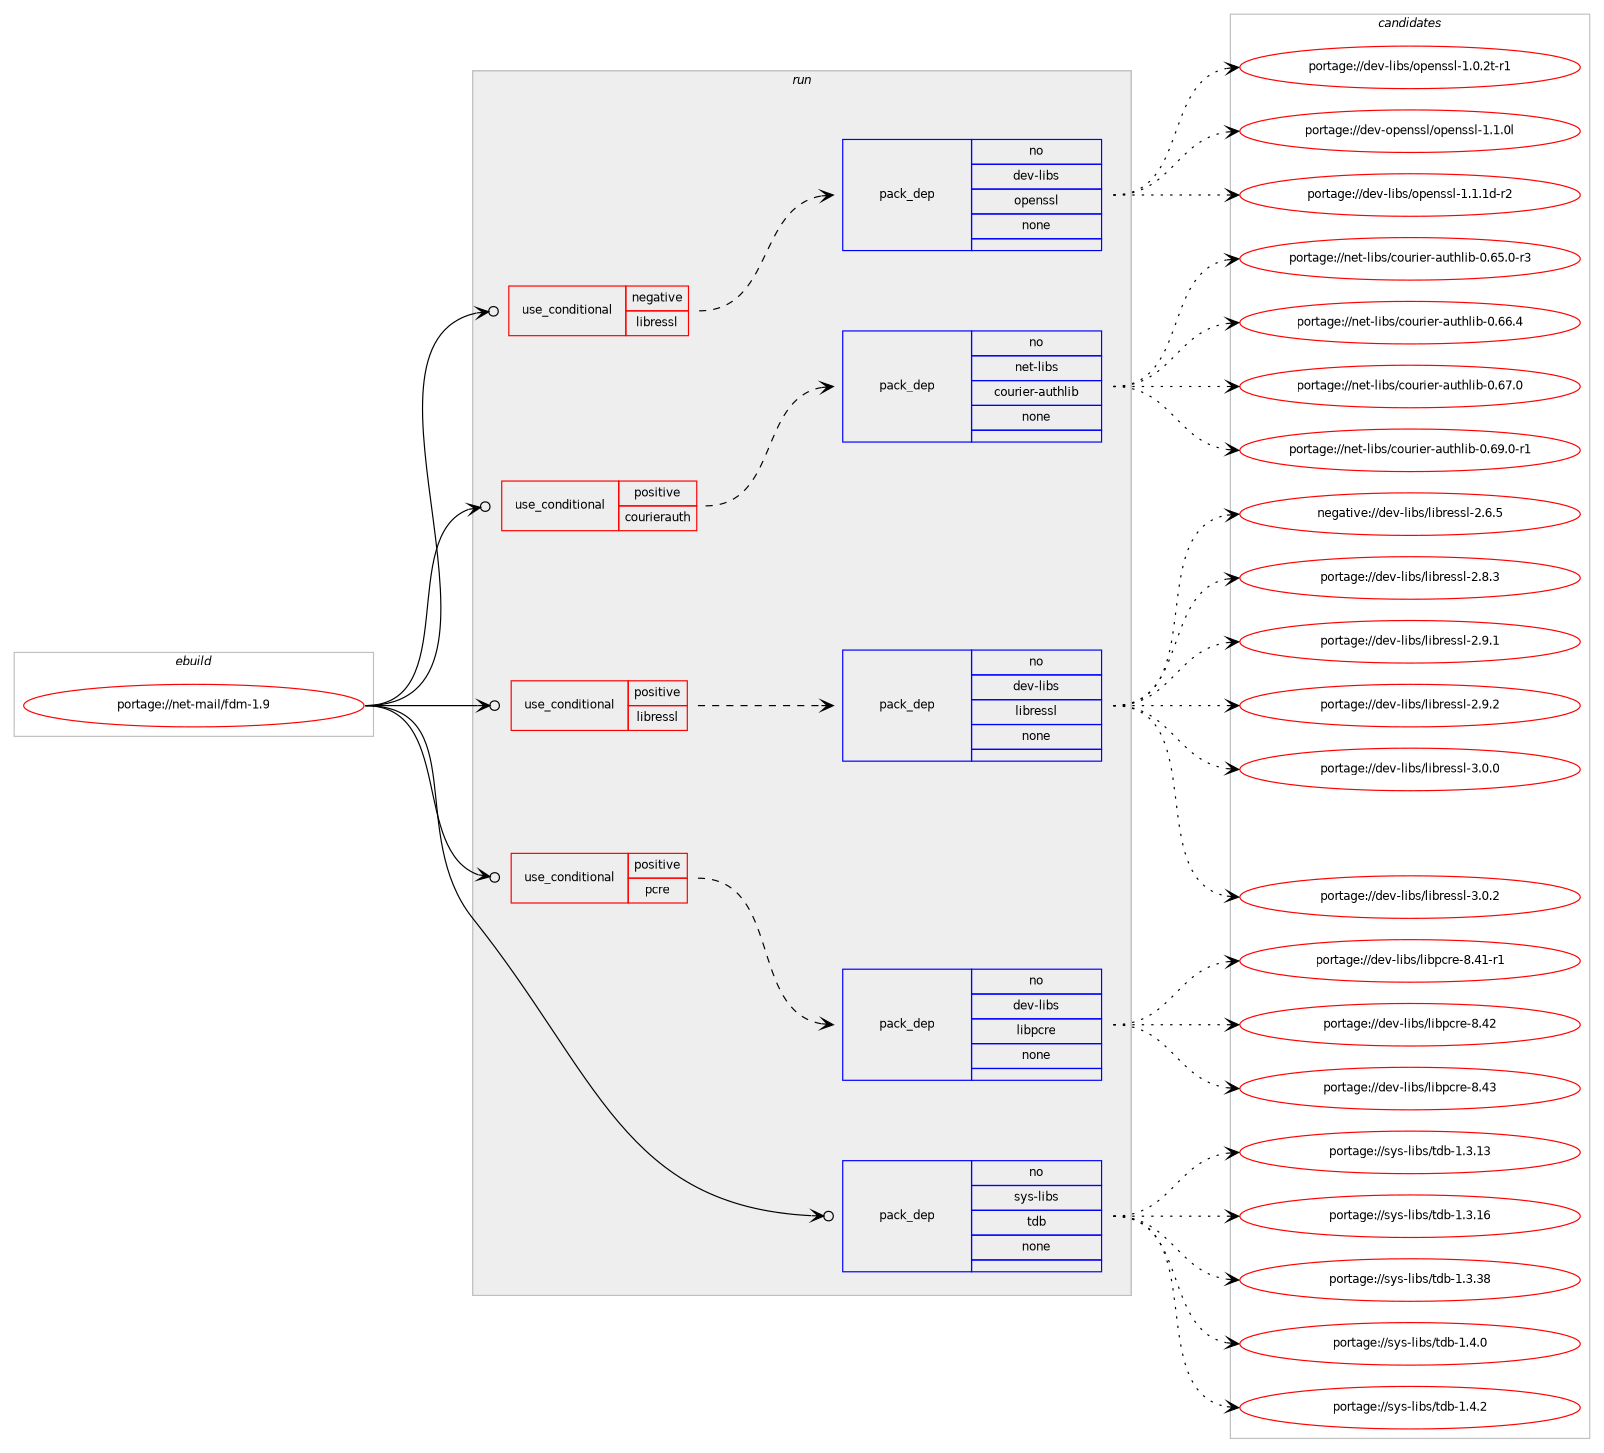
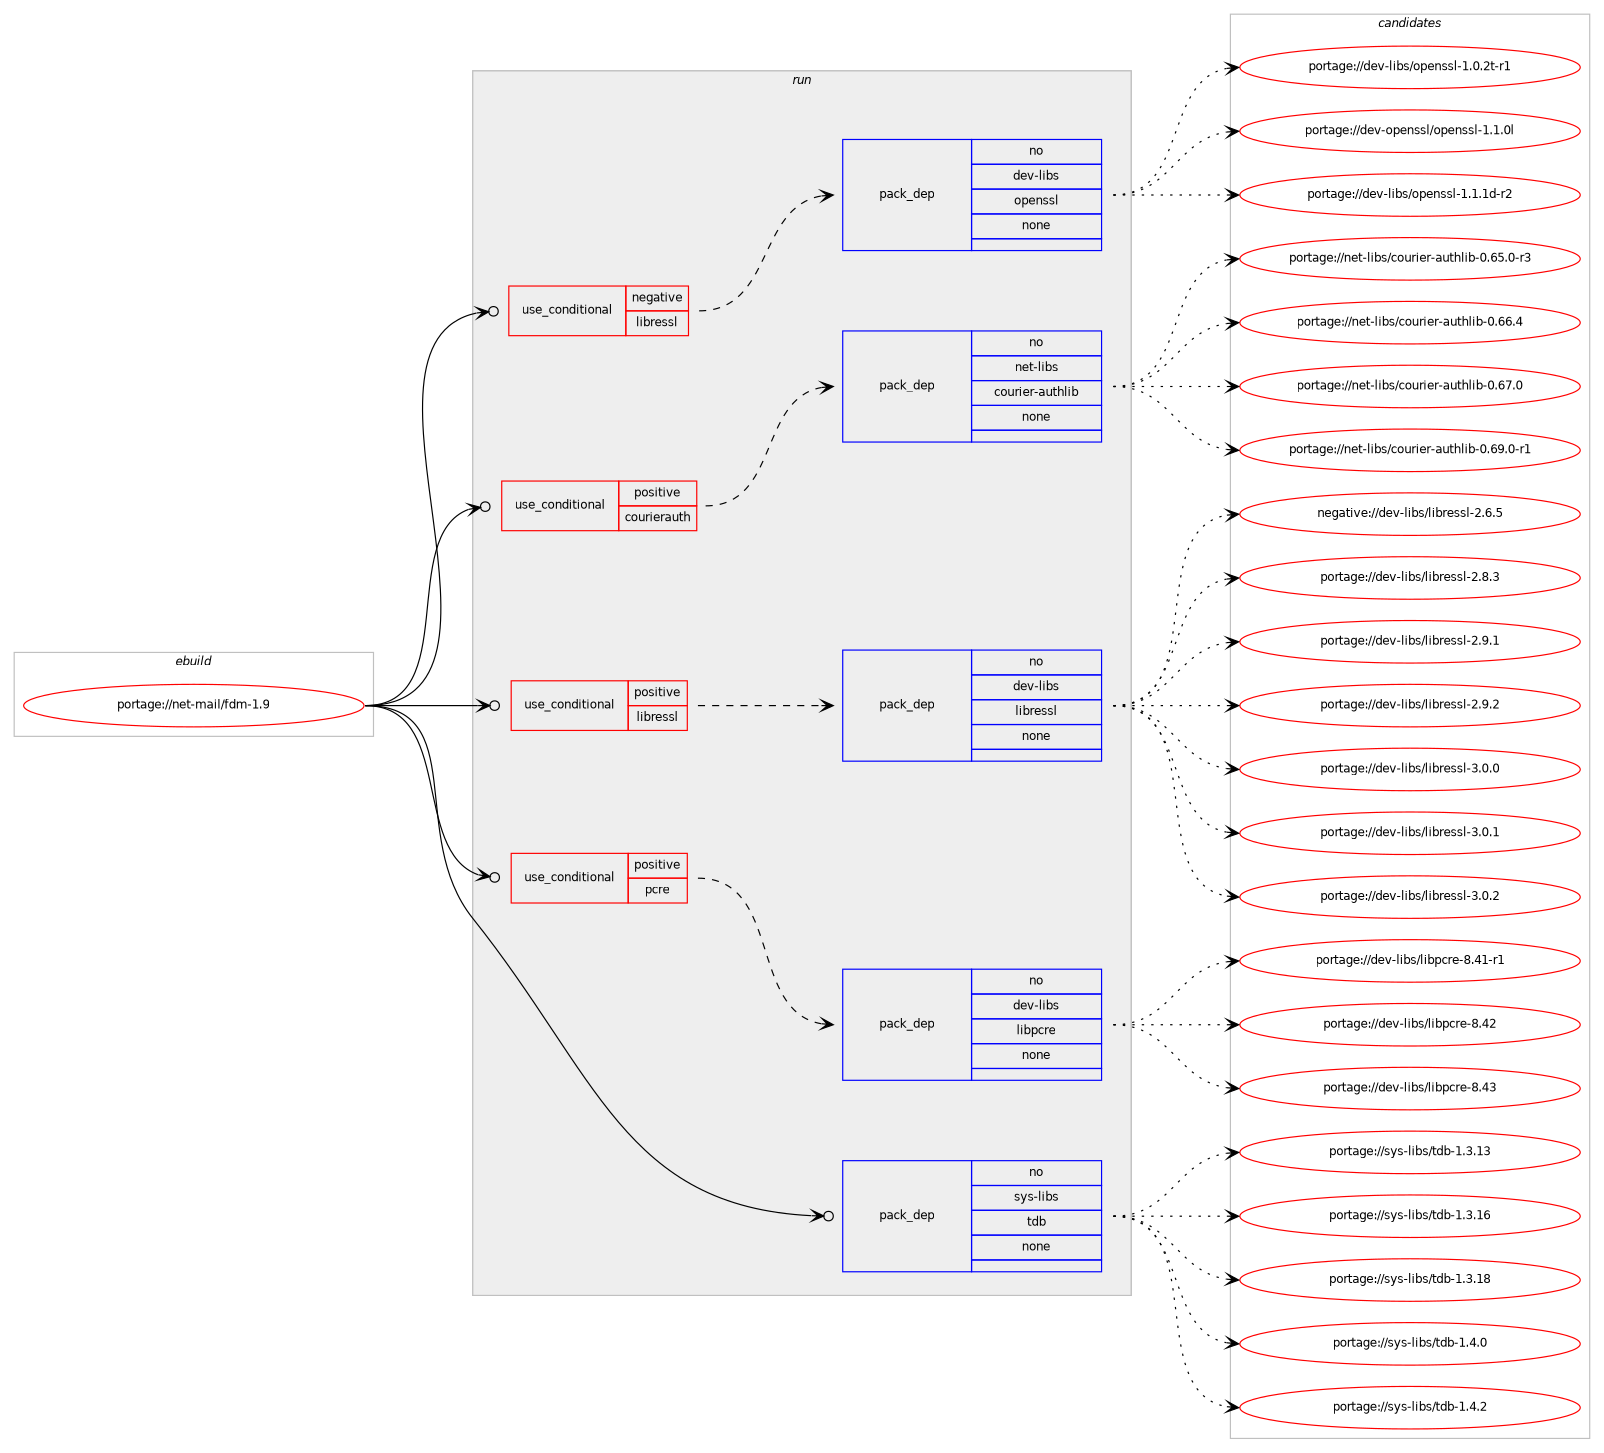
none -> (1410, 833)
(1410, 1280) -> (1410, 1280)
